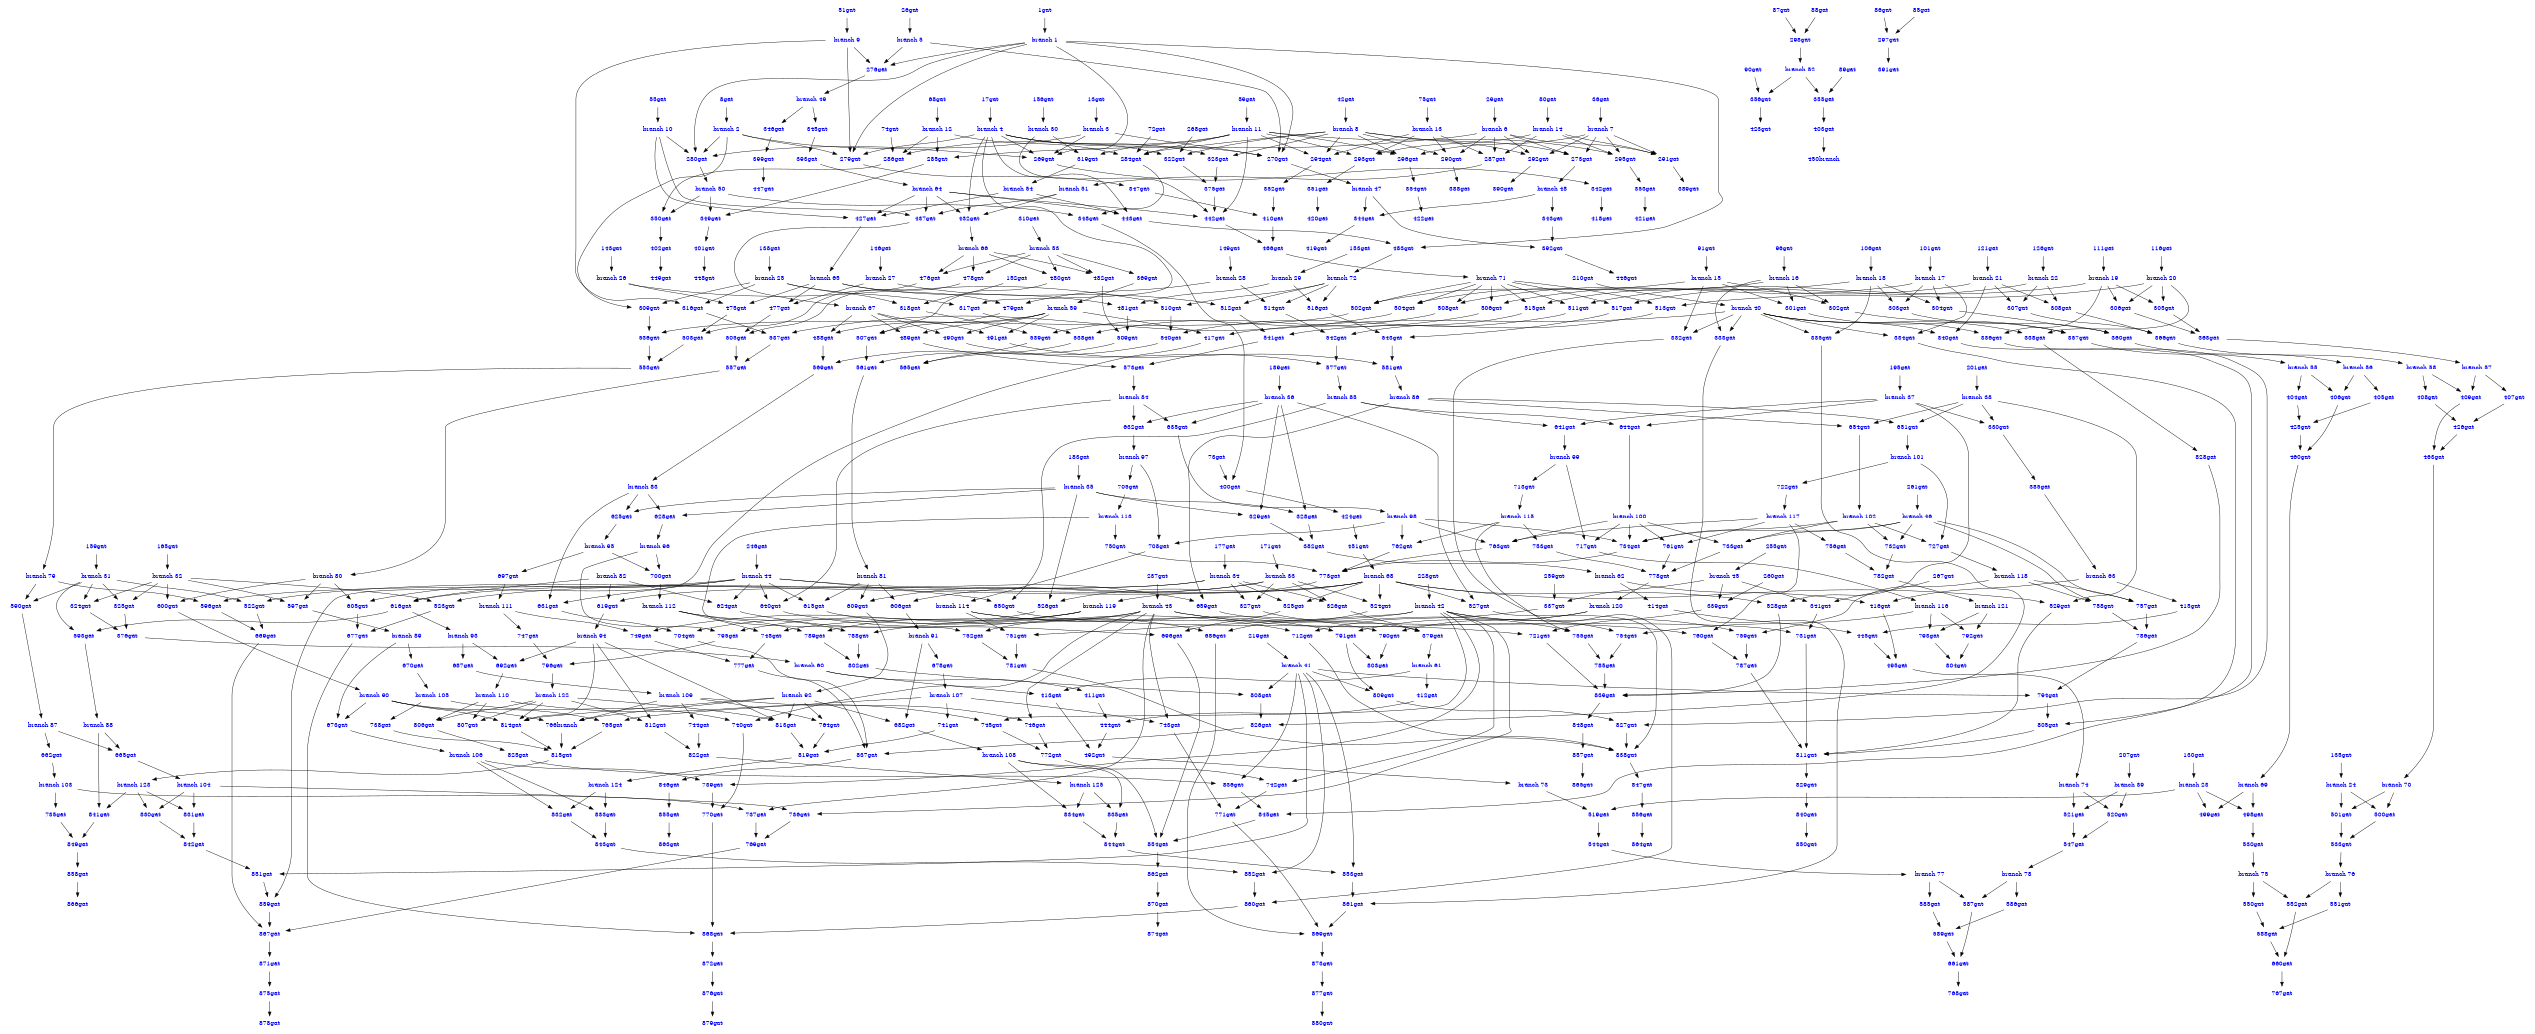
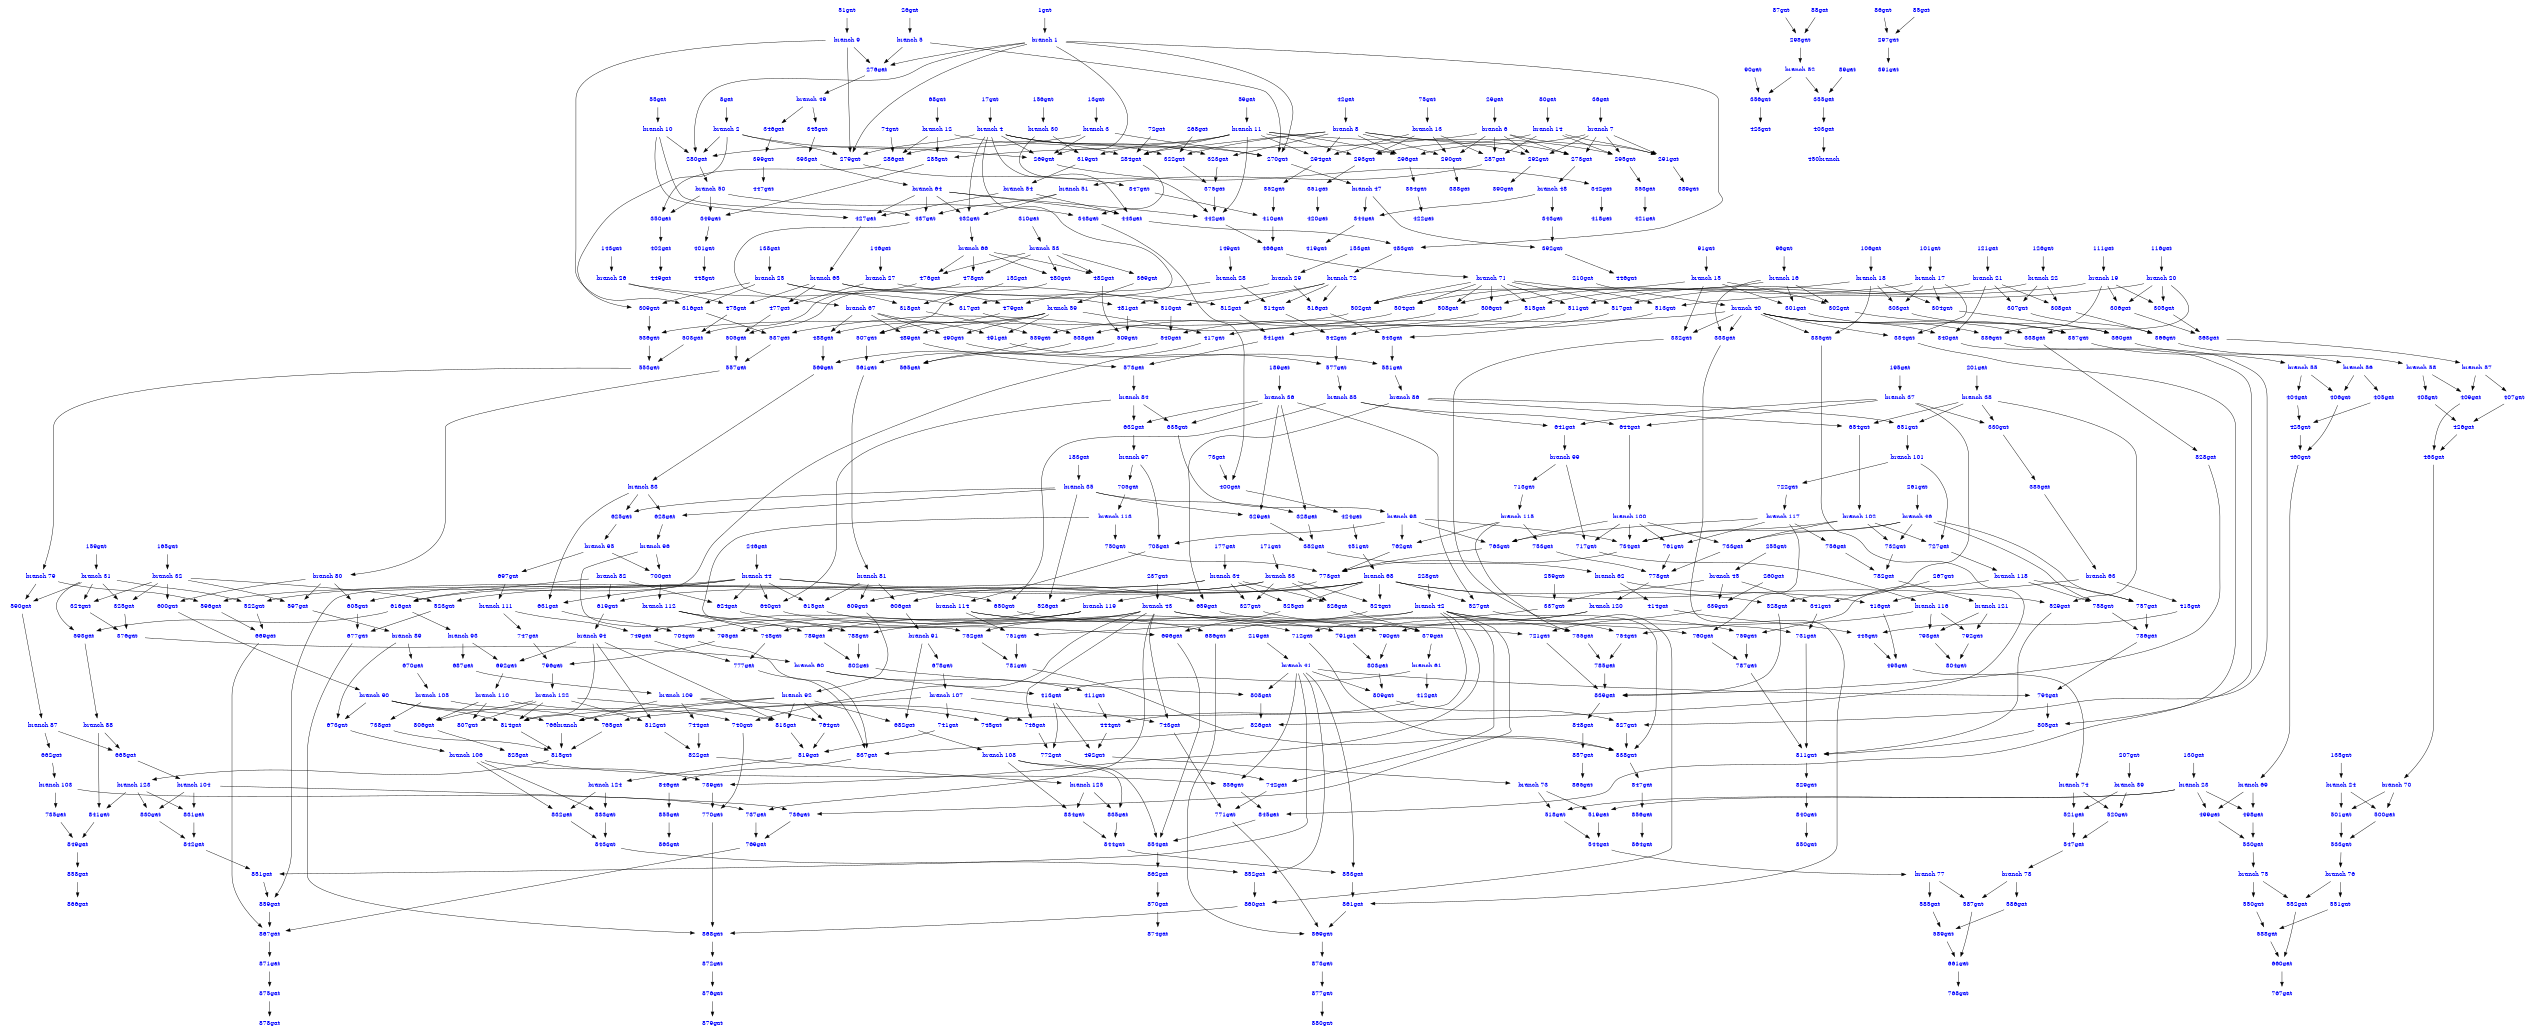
(1353, 668) -> (1380, 679)
(1019, 739) -> (1057, 723)
none -> (1555, 815)
none -> (2230, 829)
